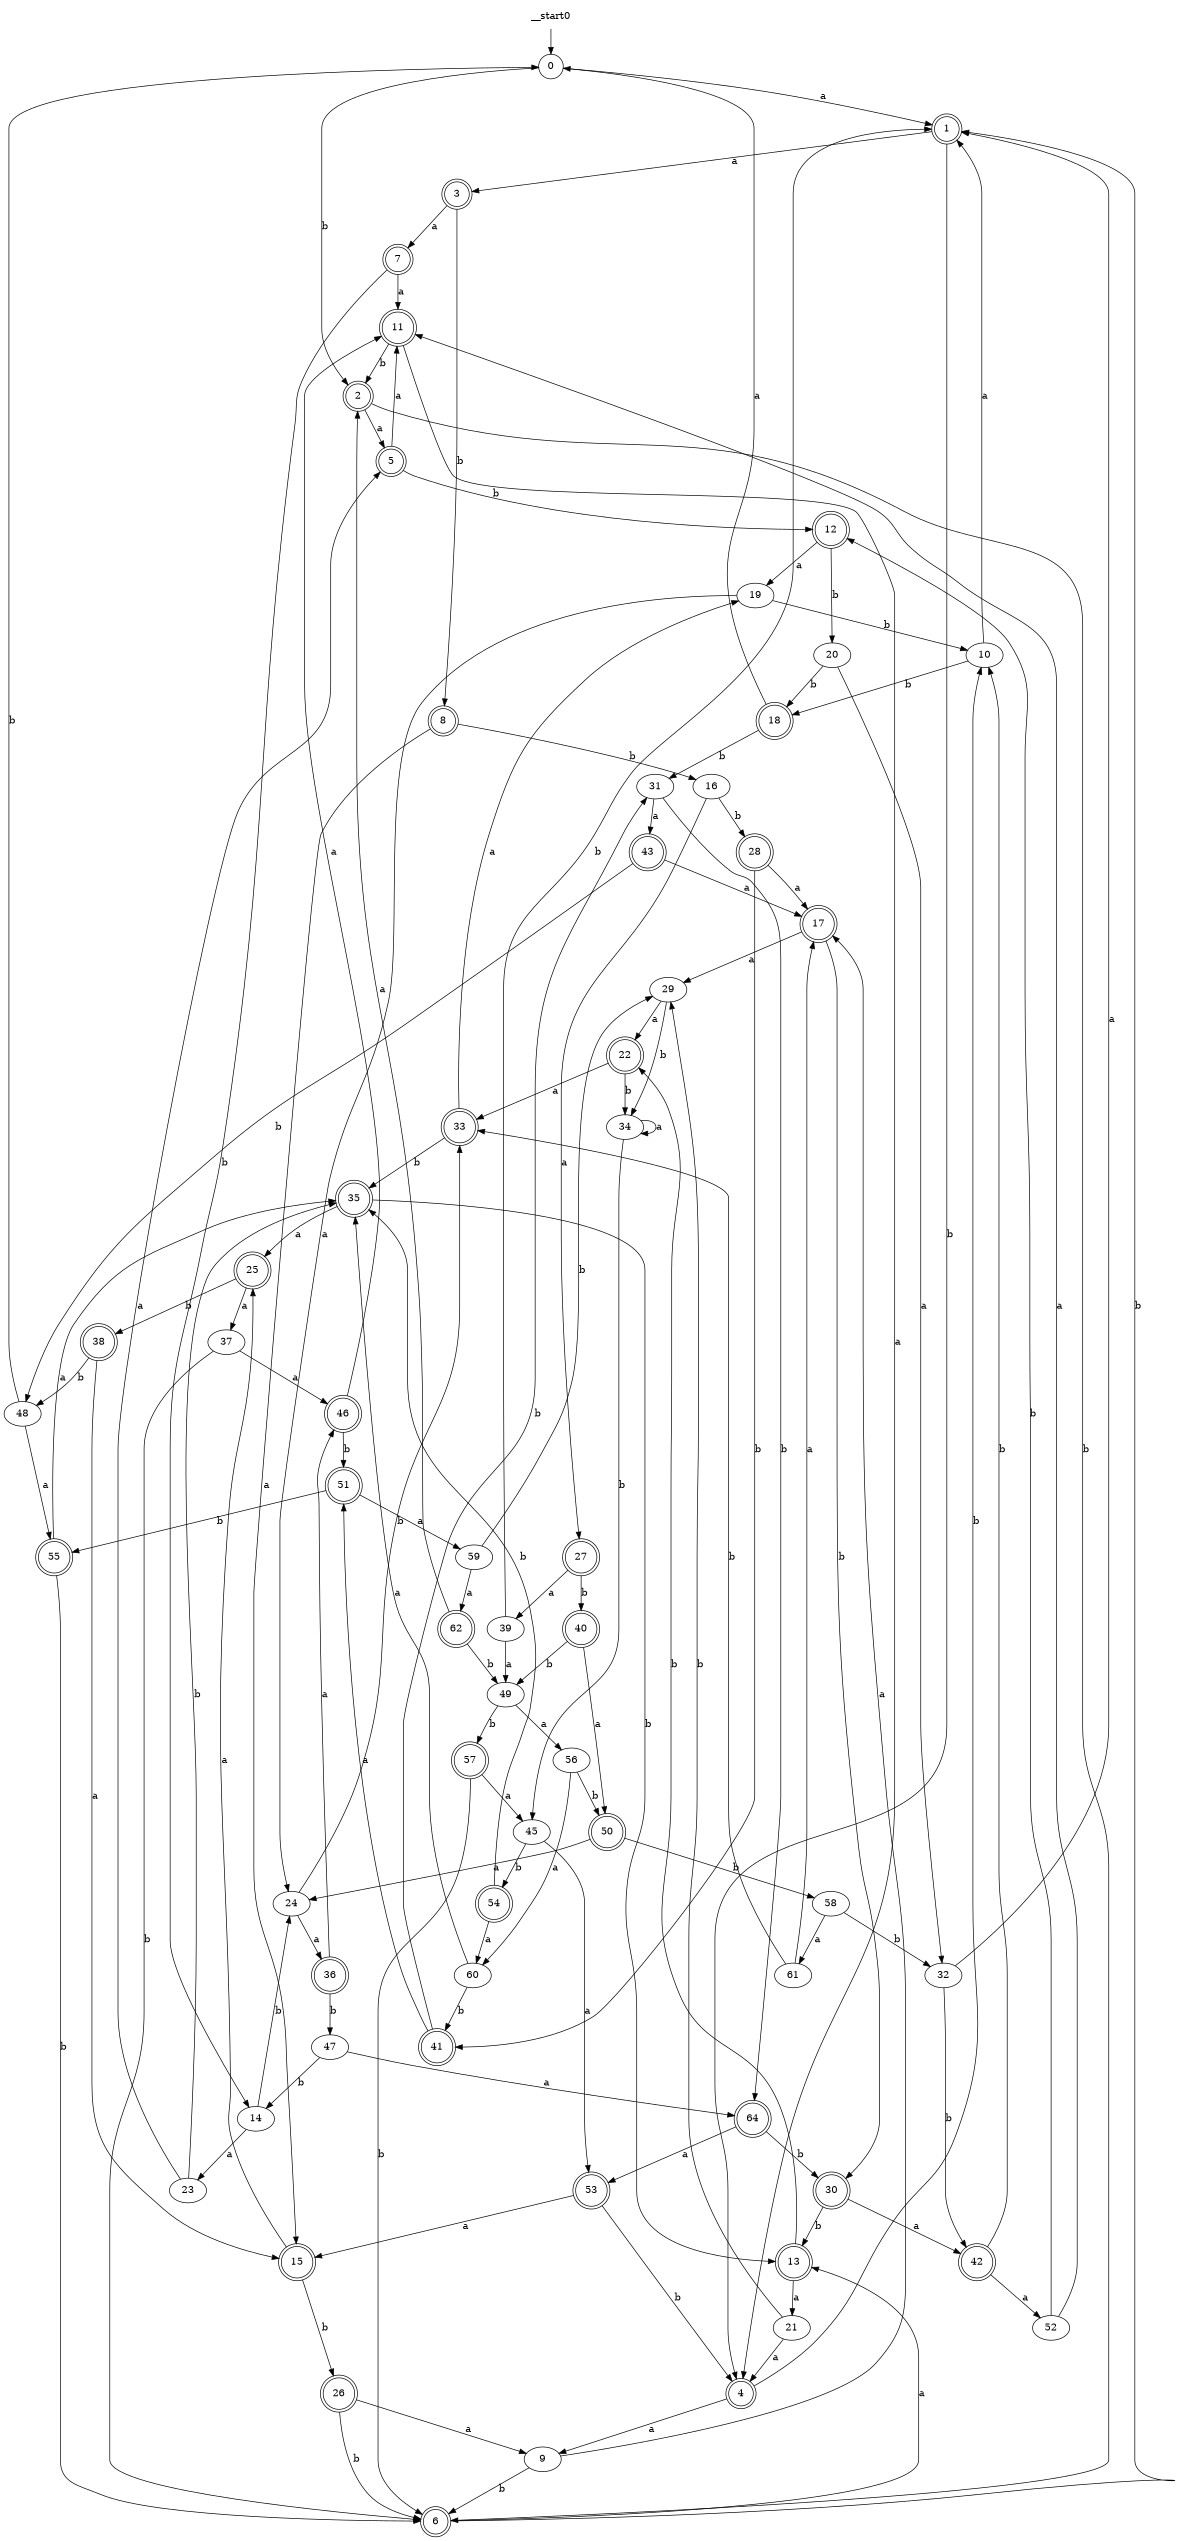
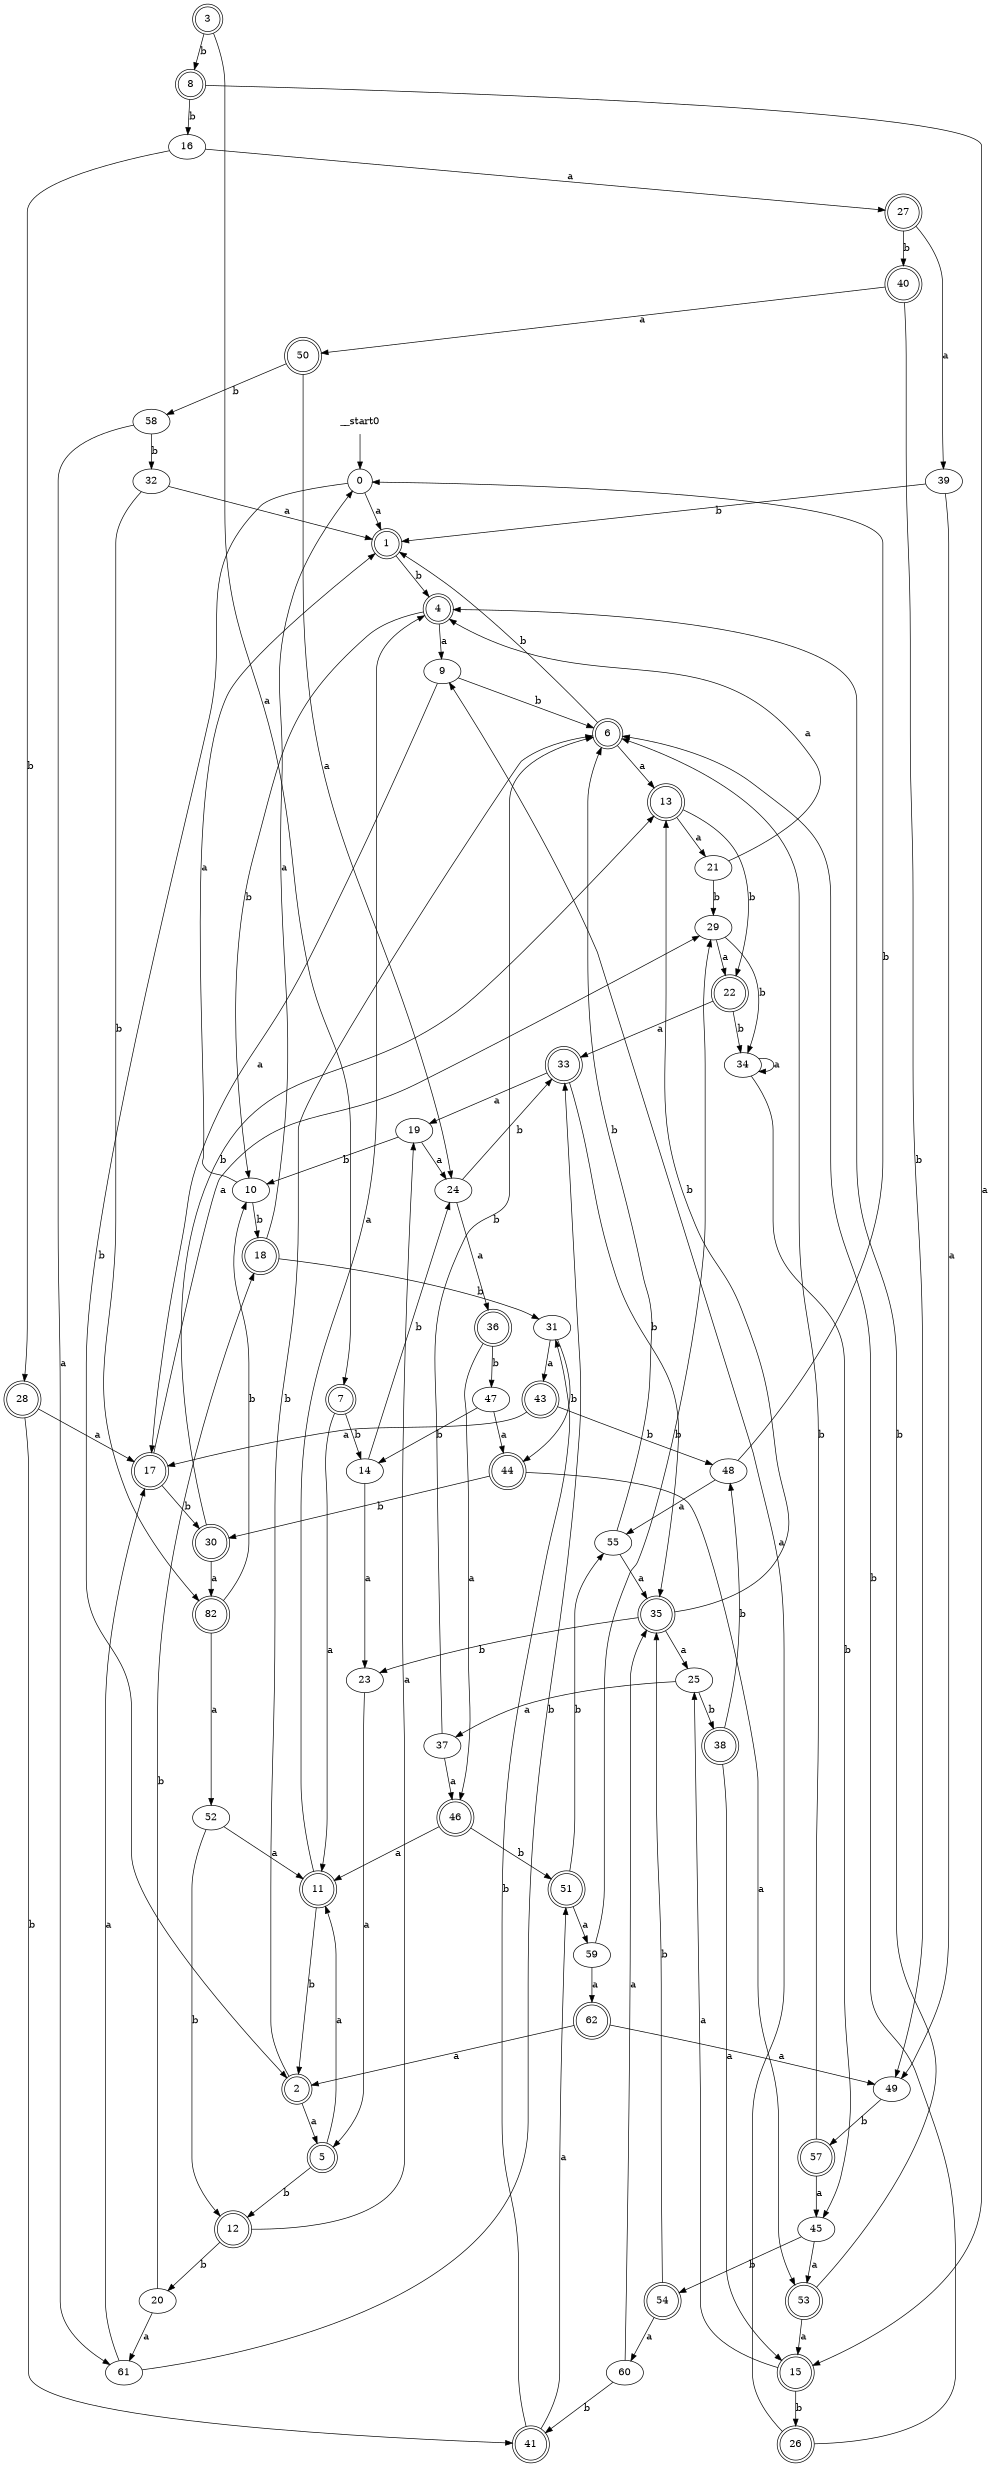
(705, 161) -> none
(252, 1270) -> (694, 1680)
(921, 1304) -> (142, 2334)
(54, 1557) -> (613, 1543)
(191, 1654) -> (511, 1639)
(491, 1665) -> (782, 2057)
(572, 1760) -> none
(753, 2119) -> (508, 1471)
(977, 2262) -> (211, 1615)
